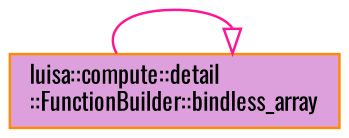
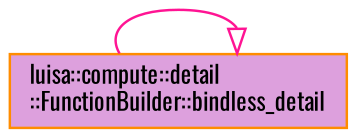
(175, 91) -> (178, 91)
